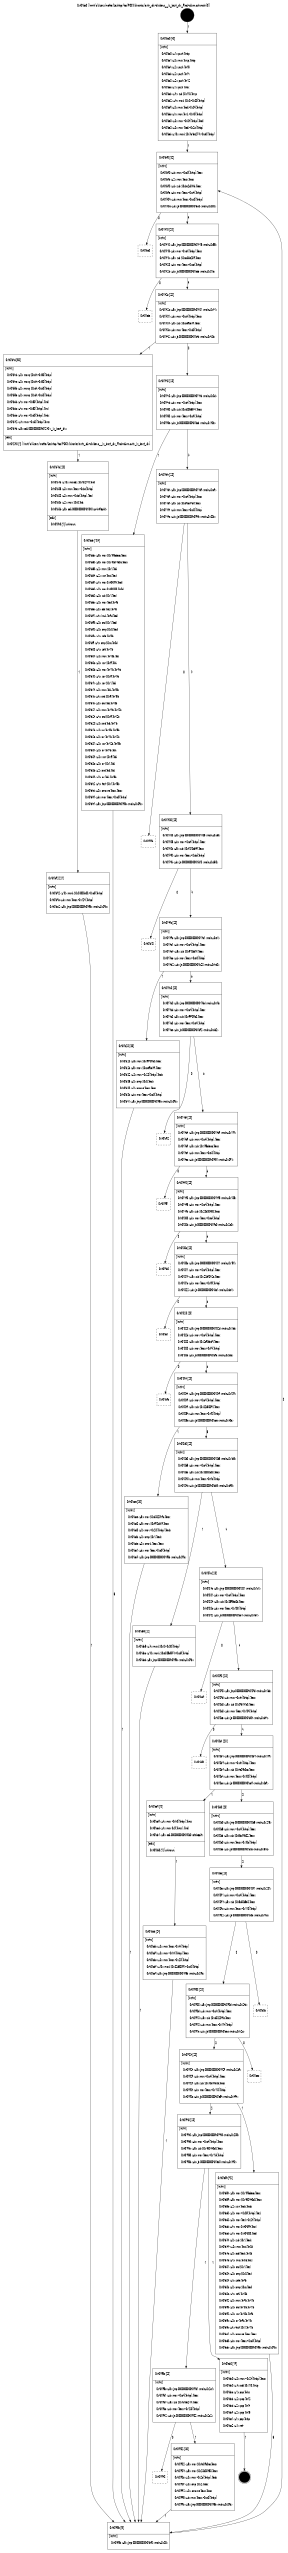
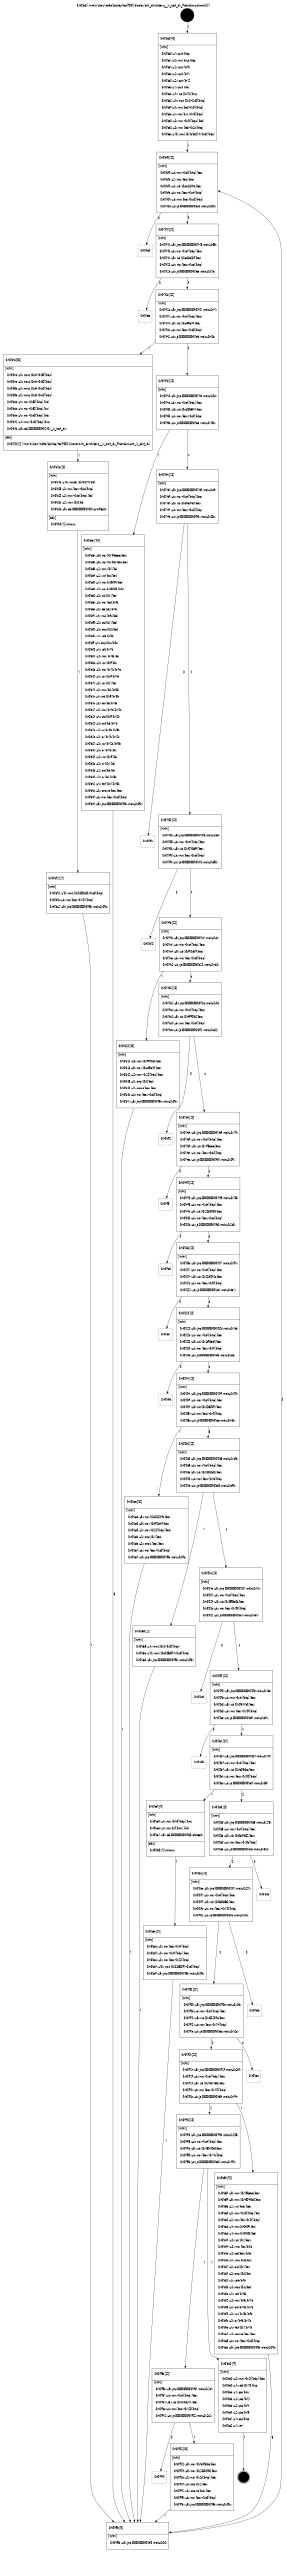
none -> (264, 1895)
